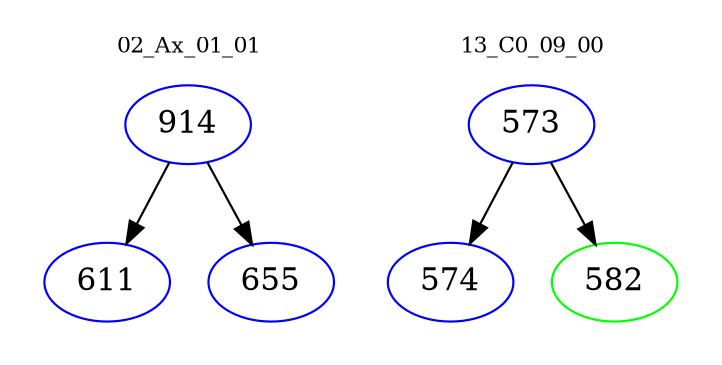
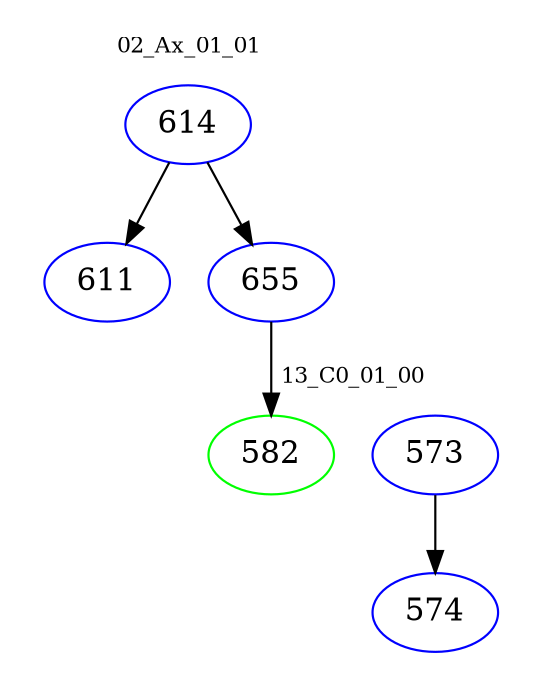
(533, 47) -> (353, 377)
(188, 125) -> (188, 125)
(568, 194) -> (271, 370)
